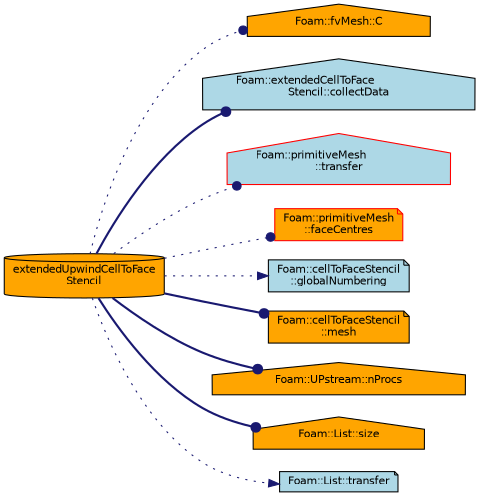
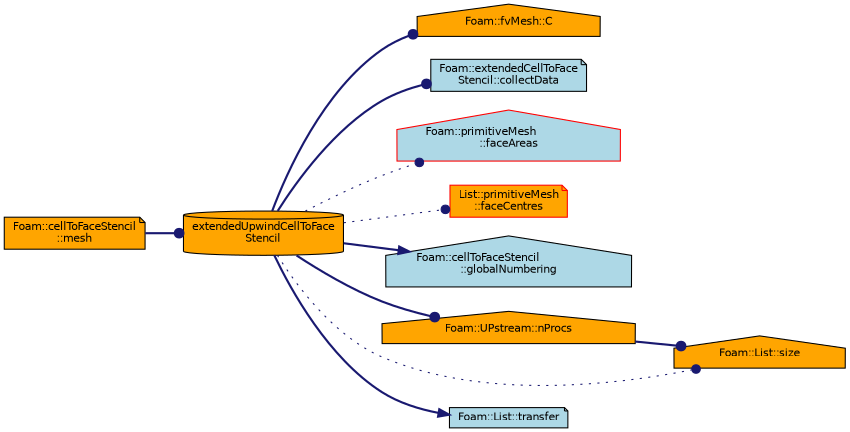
(339, 87) -> (509, 75)
(140, 125) -> (324, 110)
(339, 162) -> (509, 138)
(339, 225) -> (509, 201)
(211, 276) -> (371, 247)
(339, 276) -> (509, 264)
(212, 303) -> (160, 233)
none -> (656, 344)
(163, 378) -> (462, 379)
(155, 417) -> (339, 354)
